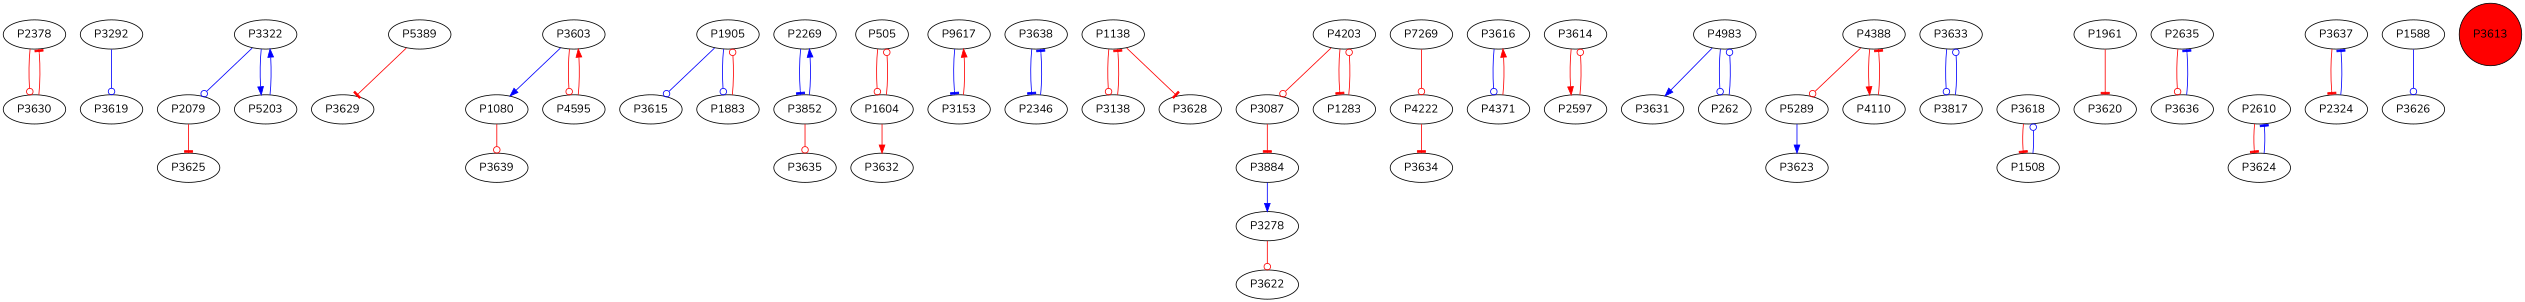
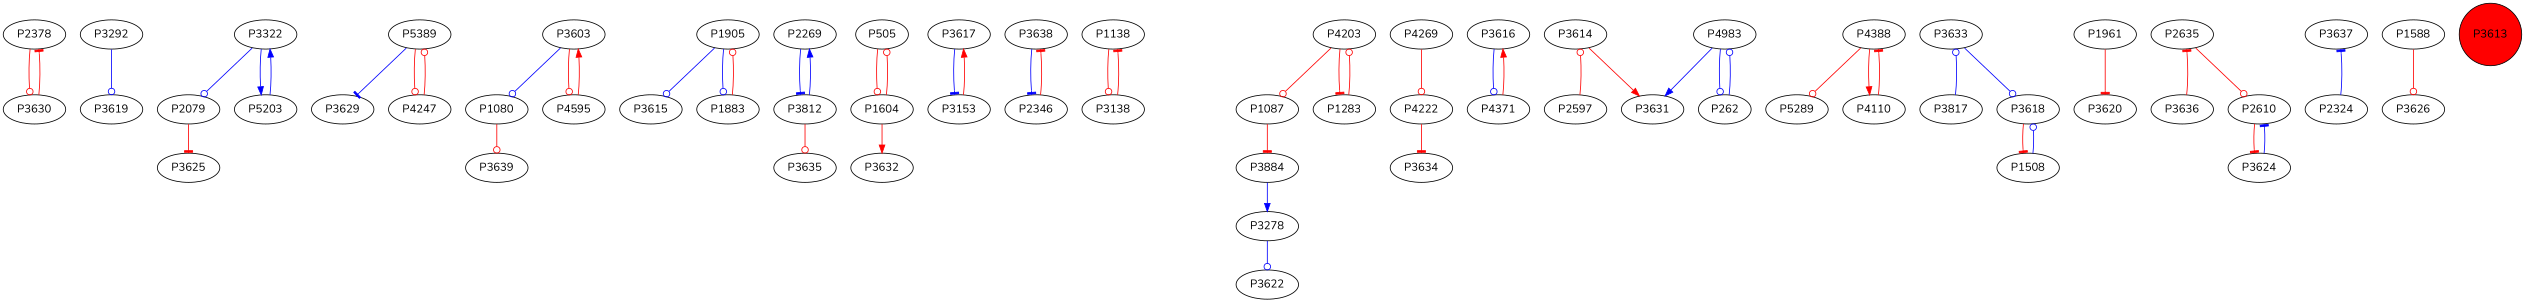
(959, 34) -> (959, 34)
(1421, 34) -> (1421, 34)
(1570, 68) -> (1611, 69)
(1946, 69) -> (1987, 70)
(2177, 69) -> (2219, 70)
(2413, 69) -> (2413, 69)
(538, 70) -> (538, 70)
(2331, 70) -> none
(383, 71) -> (383, 71)
(1042, 74) -> (1042, 74)
(2188, 74) -> (2188, 74)
none -> (420, 109)
(805, 109) -> (805, 109)
(1190, 109) -> none
(1267, 109) -> (1267, 109)
(1797, 168) -> none
(1267, 252) -> (1267, 252)
